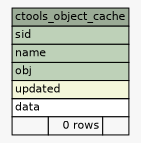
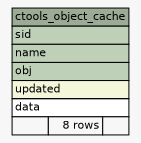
(81, 125) -> (81, 125)
